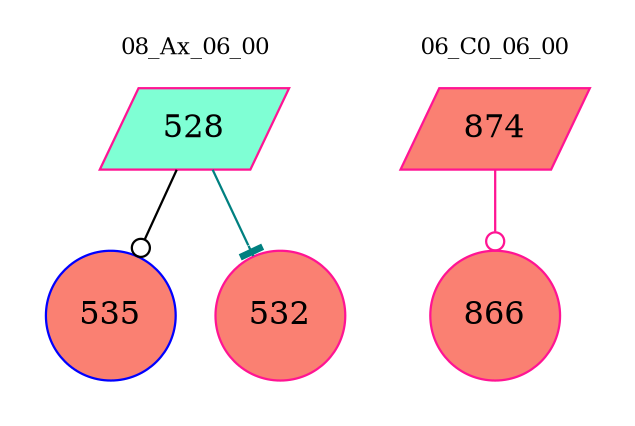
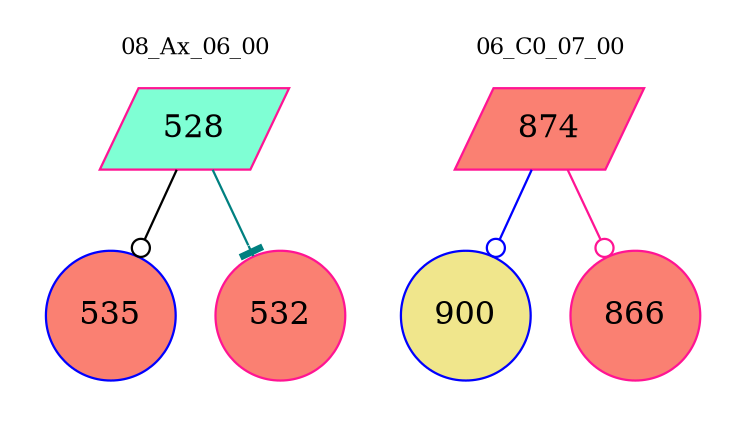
(495, 49) -> (551, 49)
none -> (466, 316)
